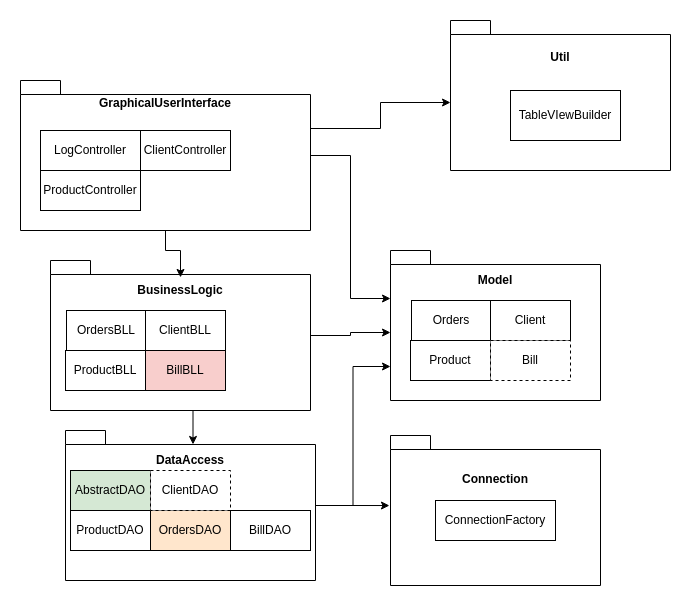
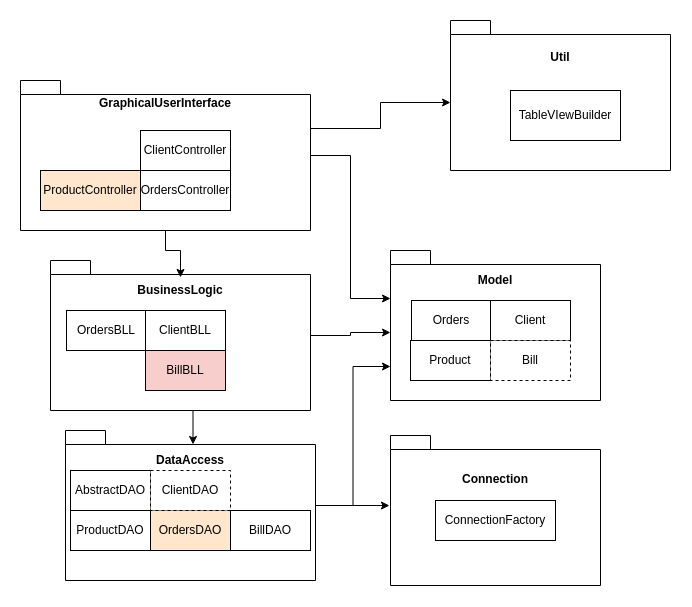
(91, 151) -> none
(91, 191) -> (91, 191)
none -> (186, 191)
(106, 371) -> none
(111, 491) -> (111, 491)
